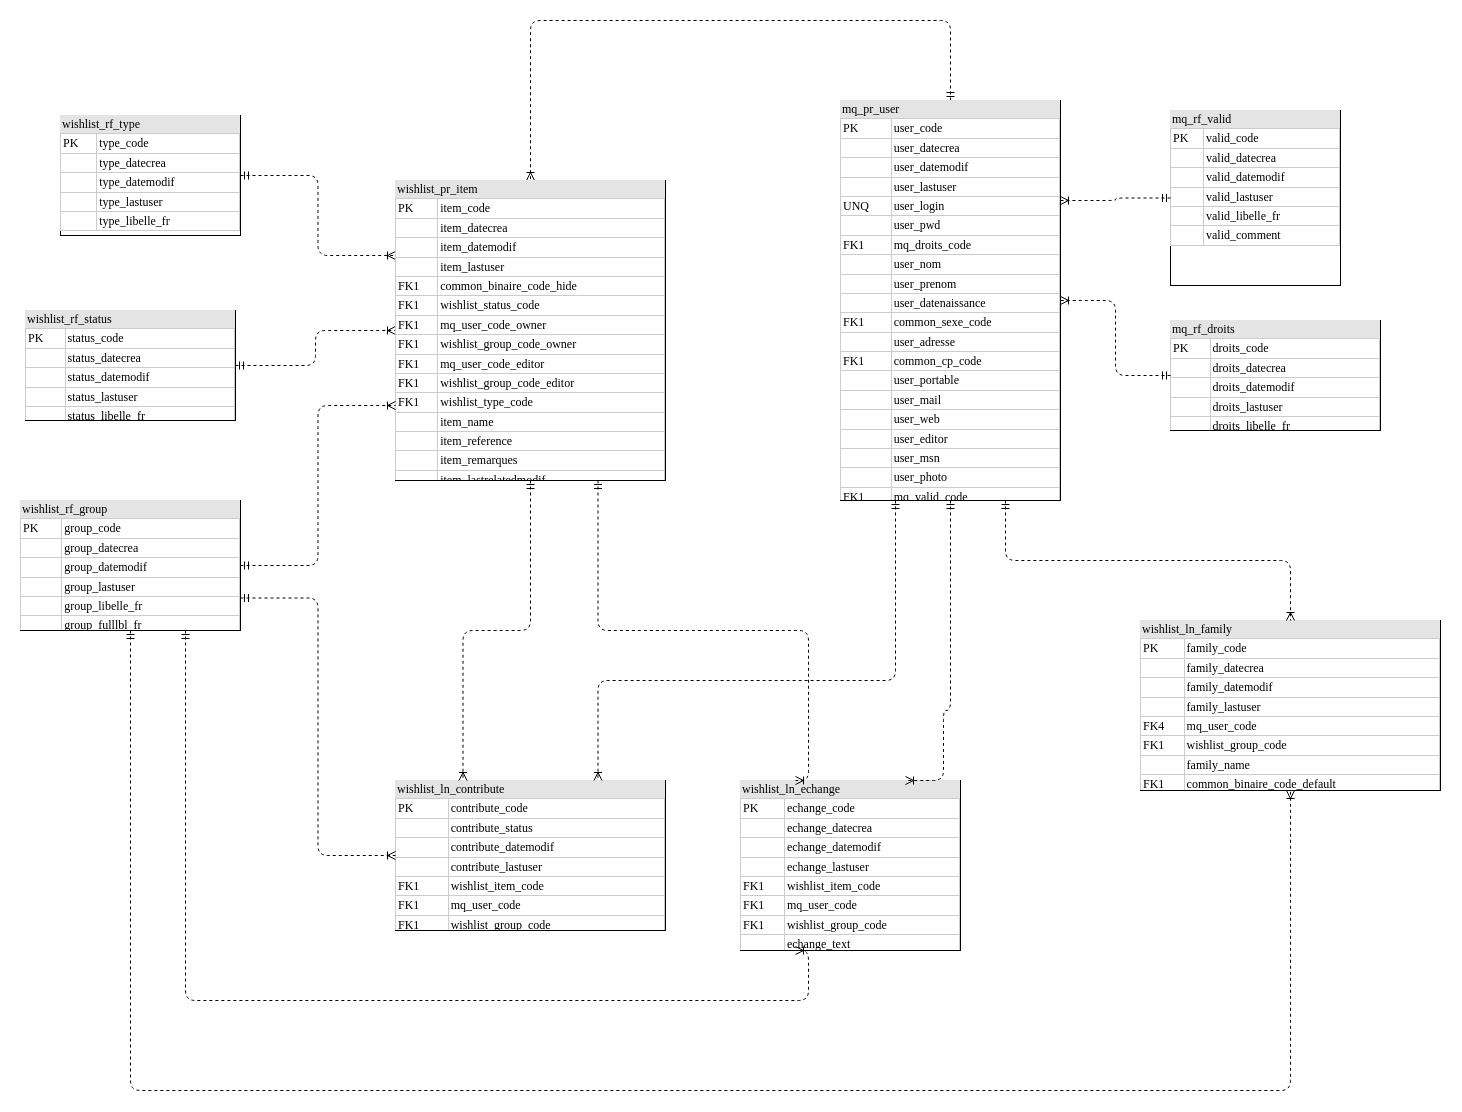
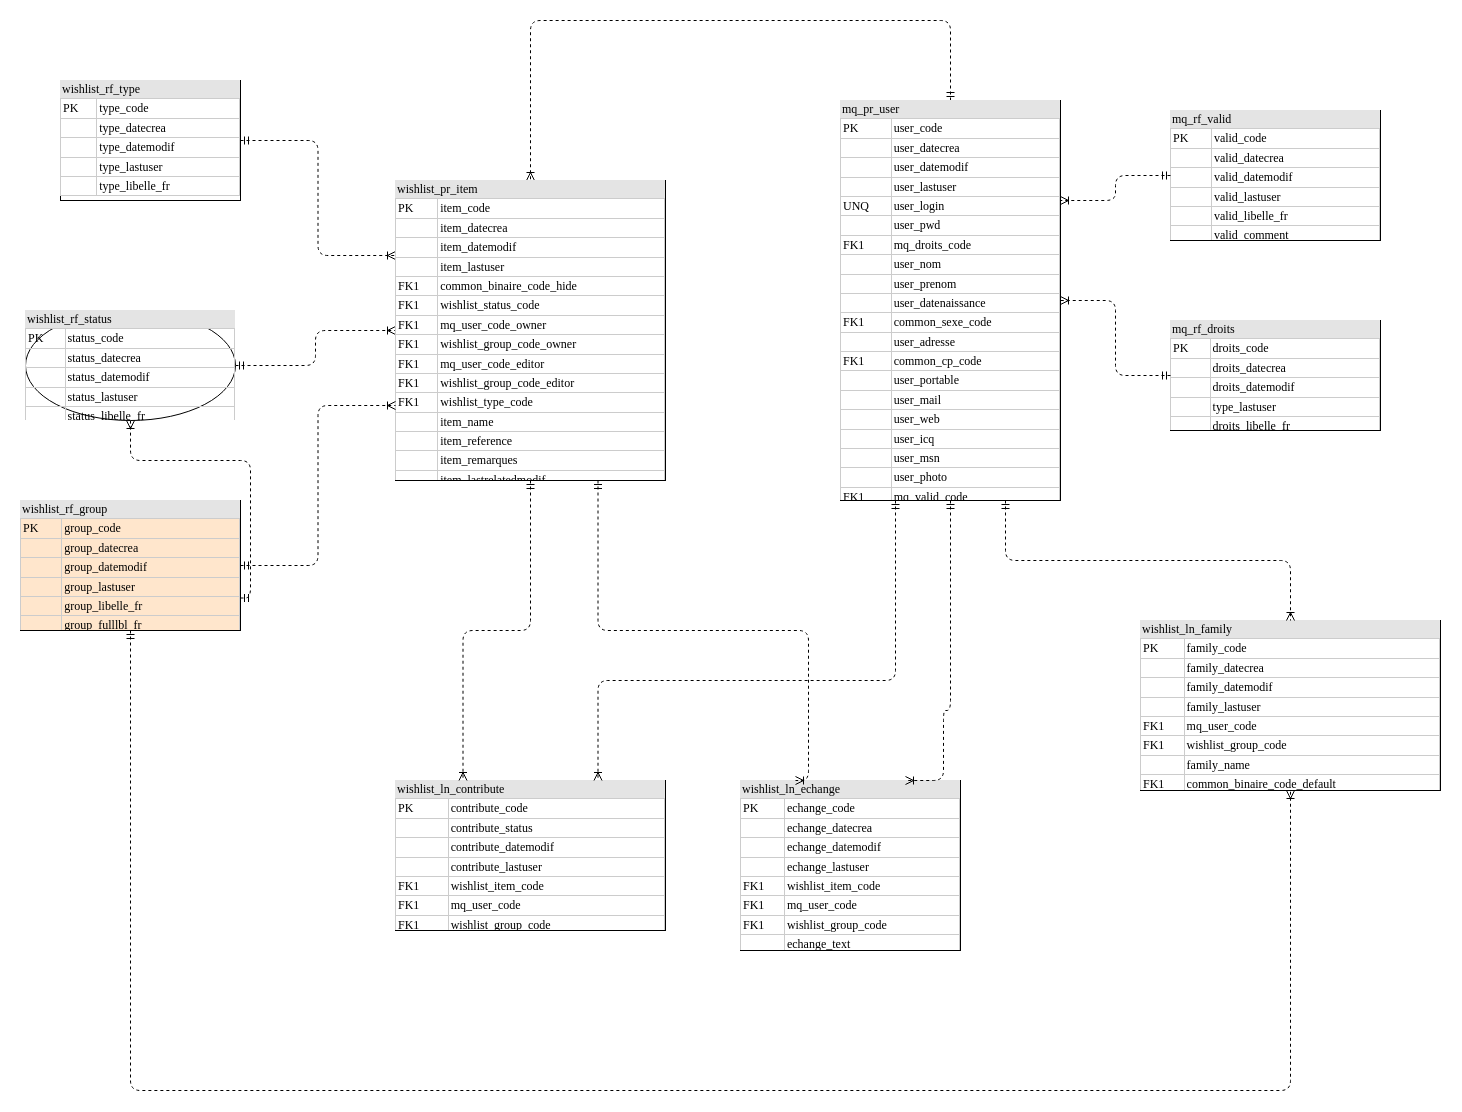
(151, 176) -> (151, 141)
(1256, 198) -> (1276, 176)
(904, 266) -> (904, 266)
(1221, 364) -> (1221, 364)
(131, 366) -> (131, 366)
(131, 566) -> (131, 566)
(1237, 700) -> (1237, 700)
(318, 728) -> (240, 461)
(340, 1001) -> none
